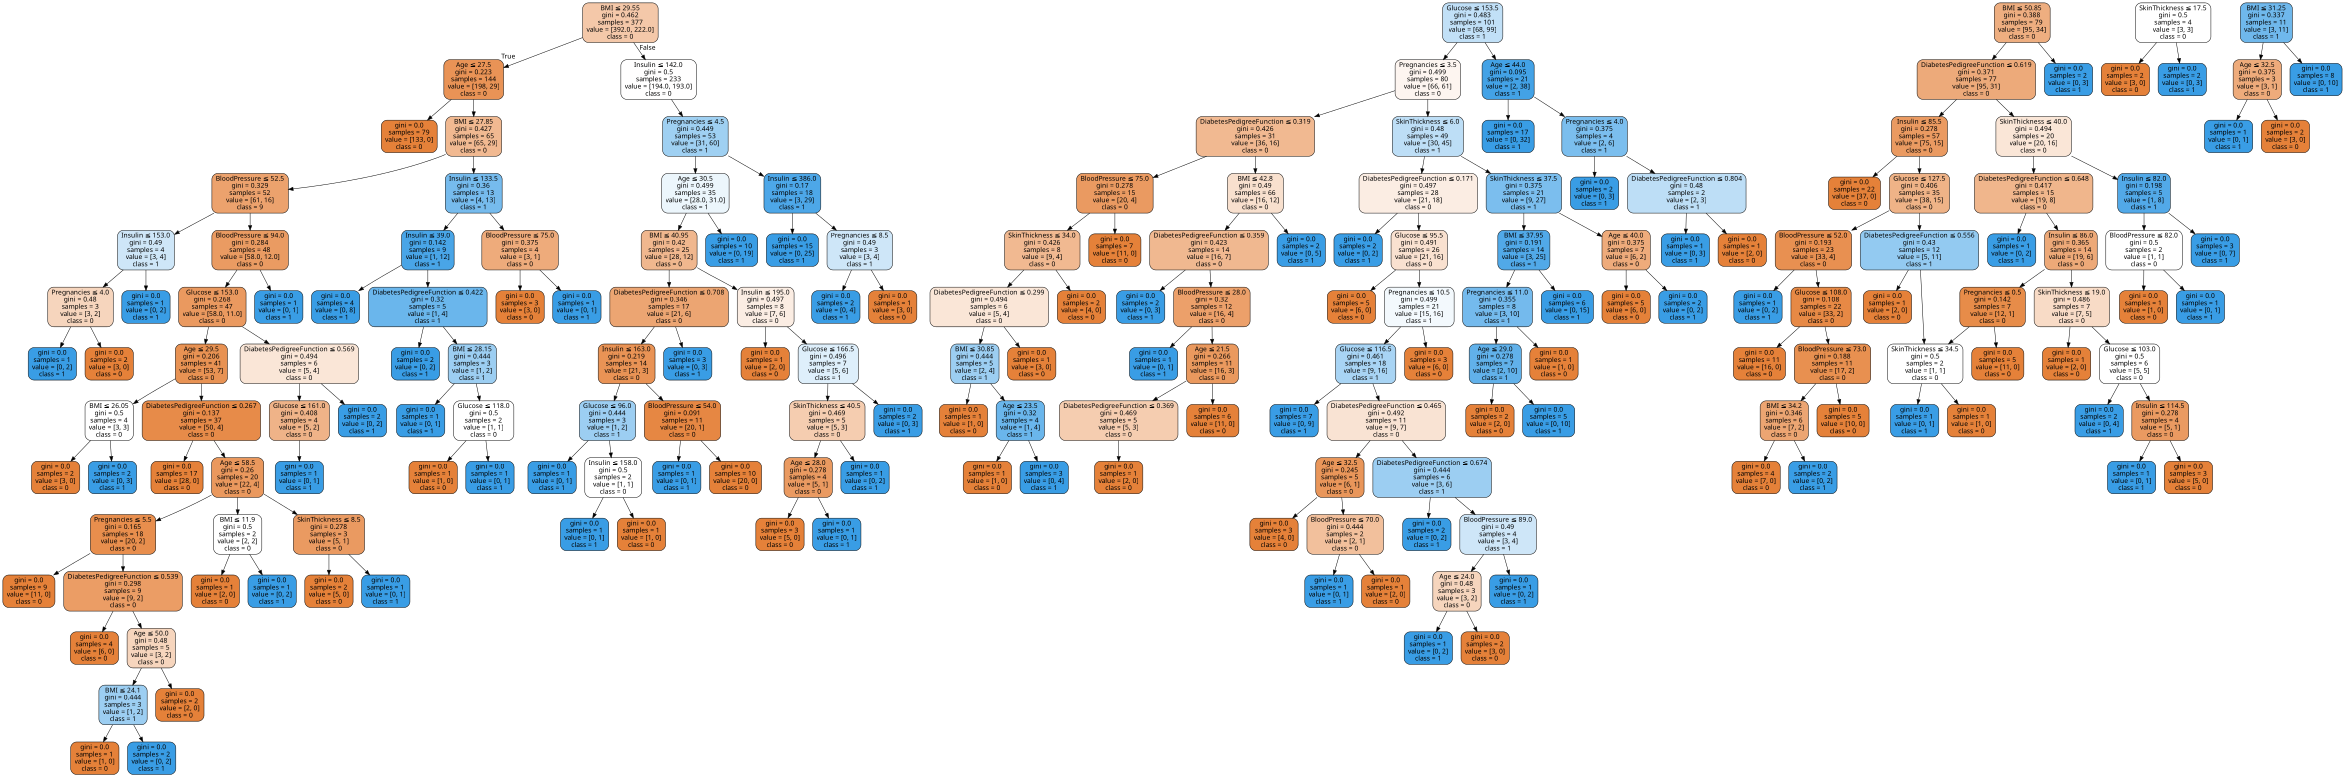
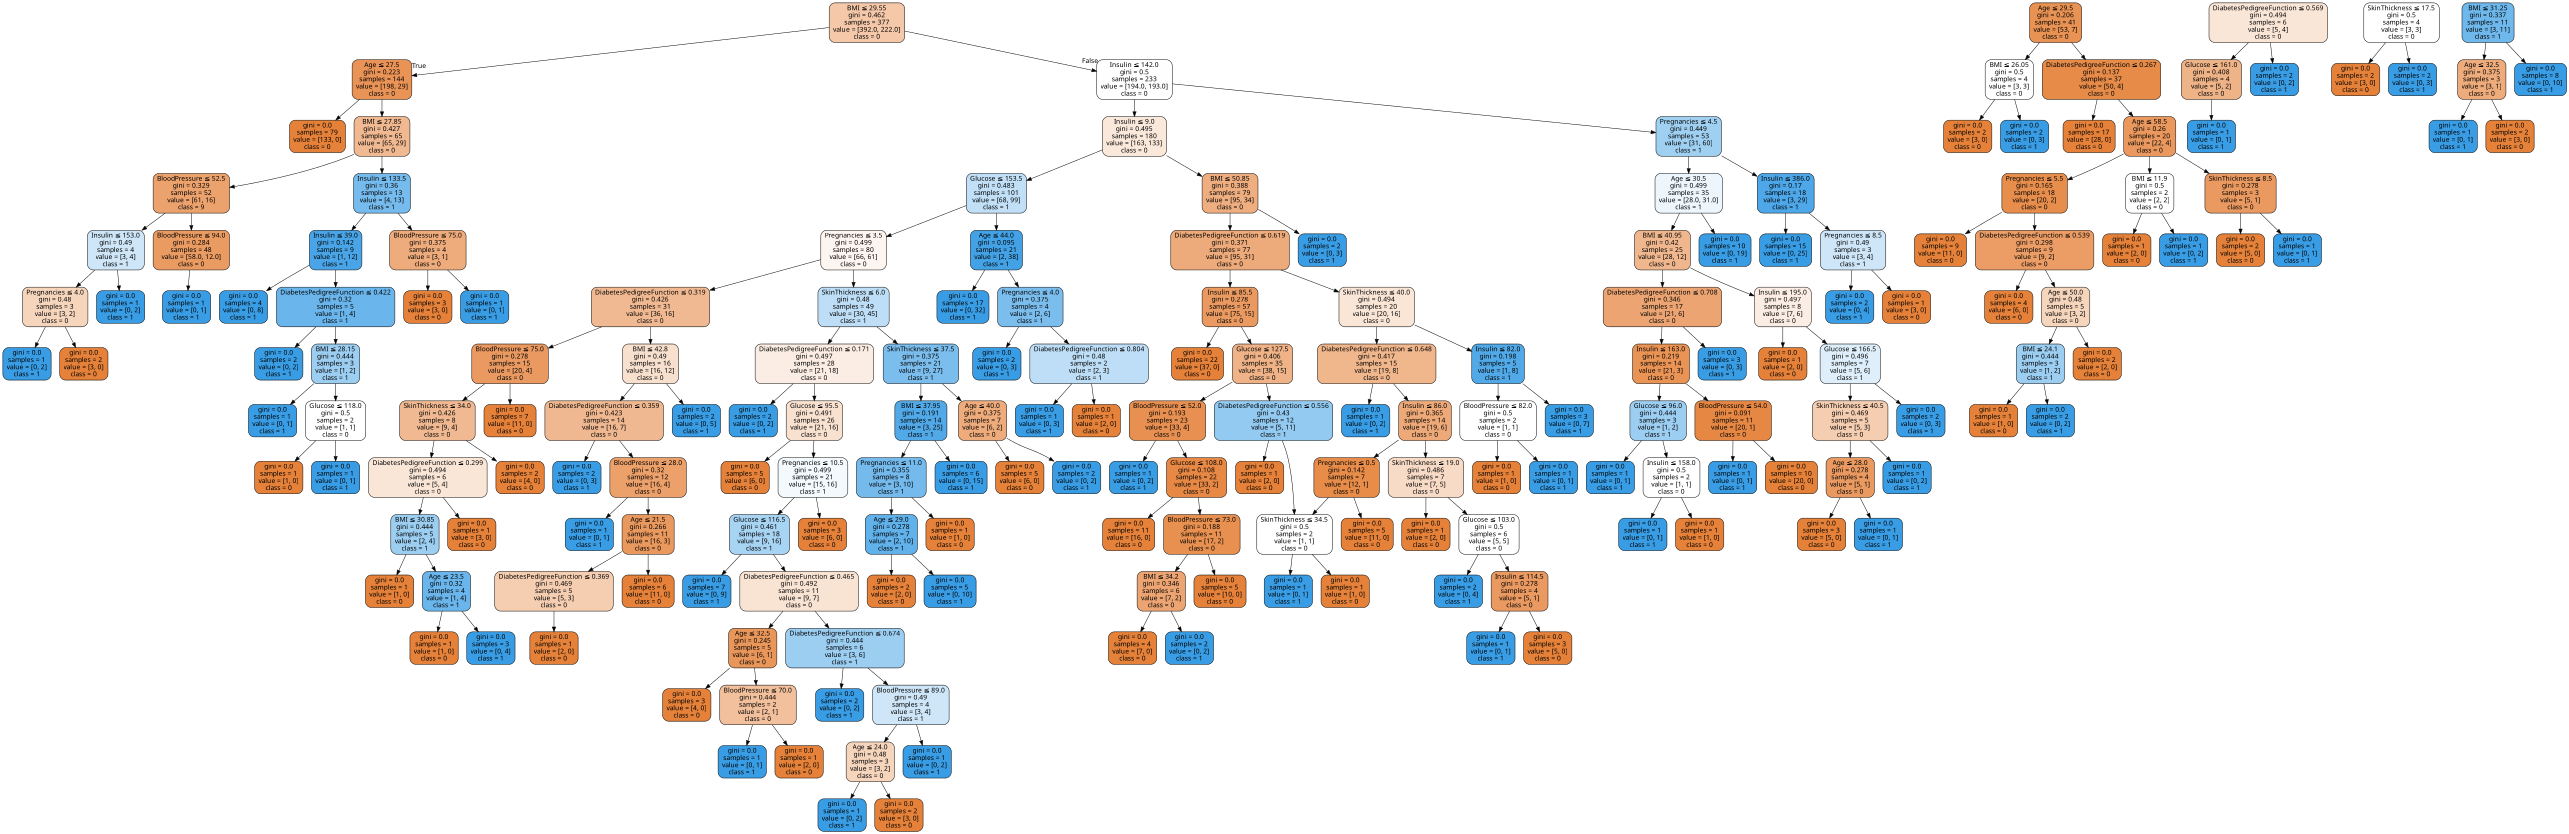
none -> (1134, 136)
(1255, 193) -> (650, 364)
(212, 307) -> none
